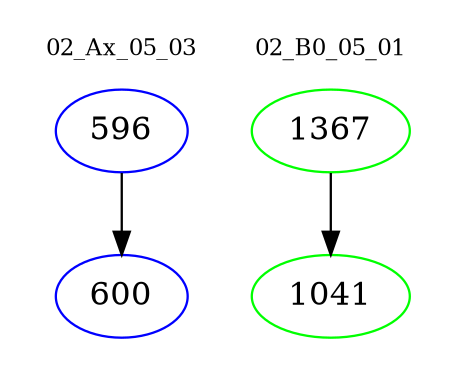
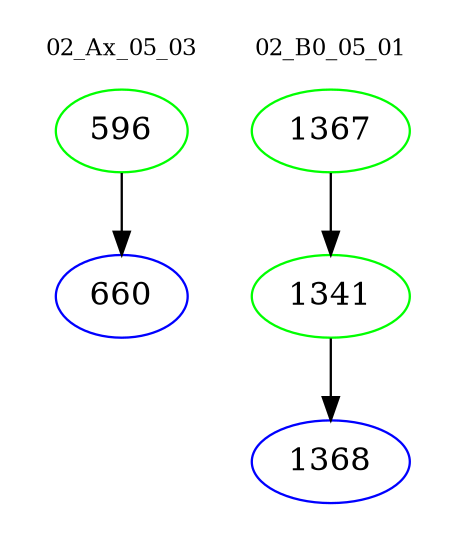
(122, 131) -> (122, 131)
(122, 296) -> (122, 296)
(331, 296) -> (331, 296)
none -> (331, 462)
